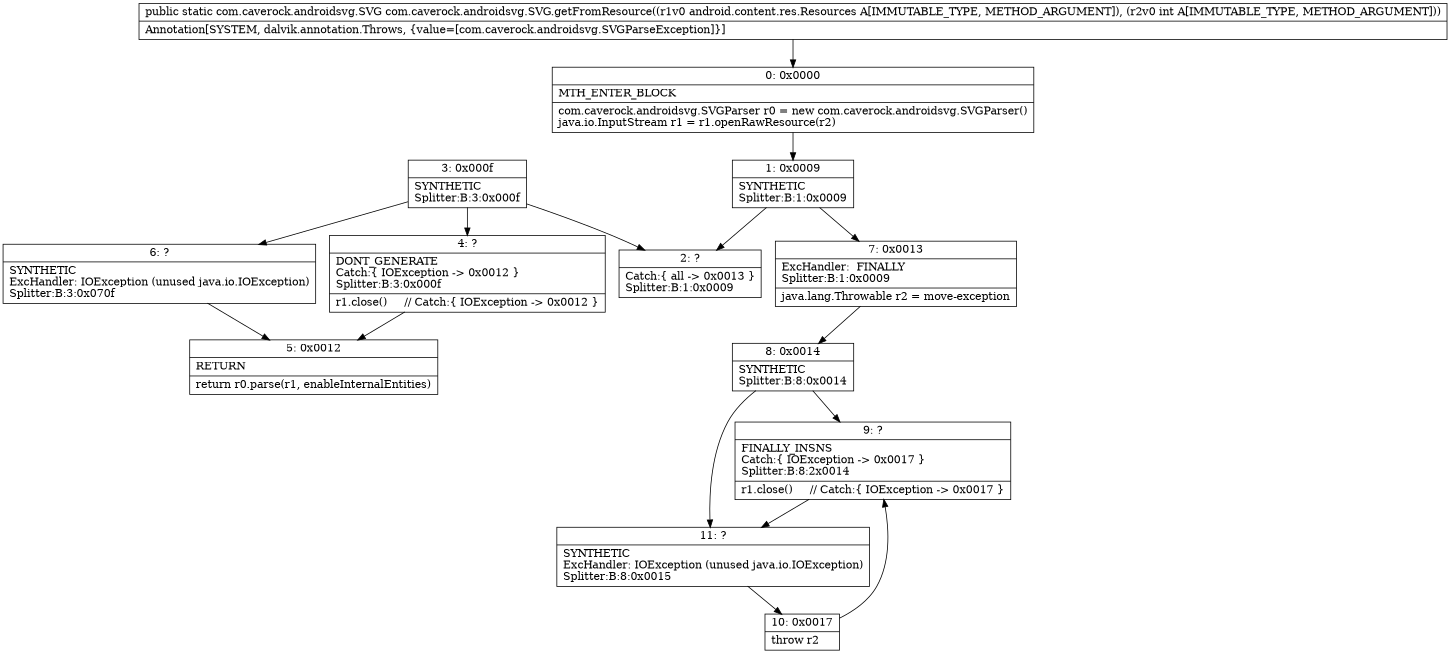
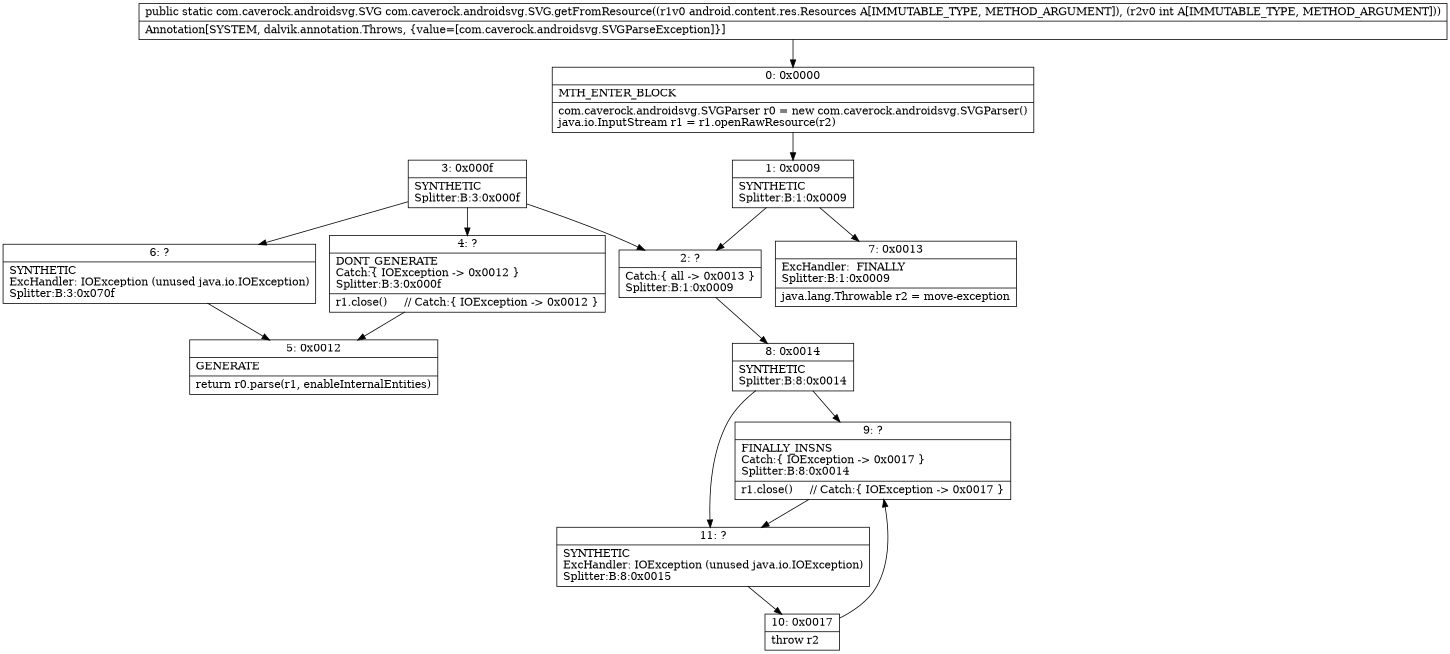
(842, 322) -> (739, 318)
(221, 366) -> (228, 366)
(796, 472) -> (796, 472)
